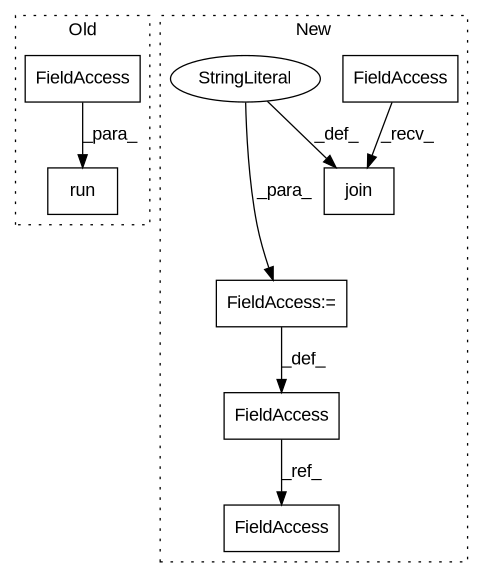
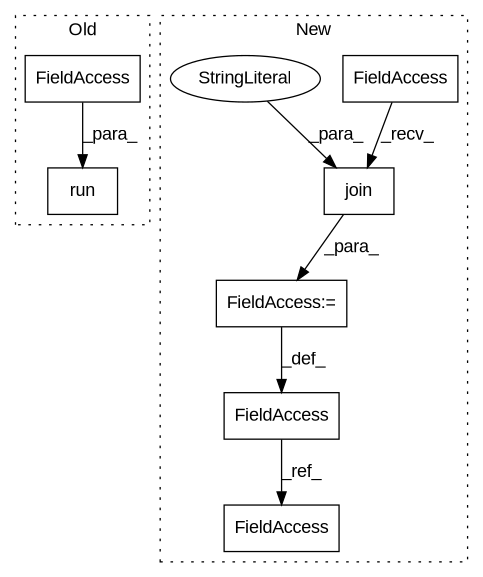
(336, 135) -> (336, 135)
(251, 186) -> (324, 242)
